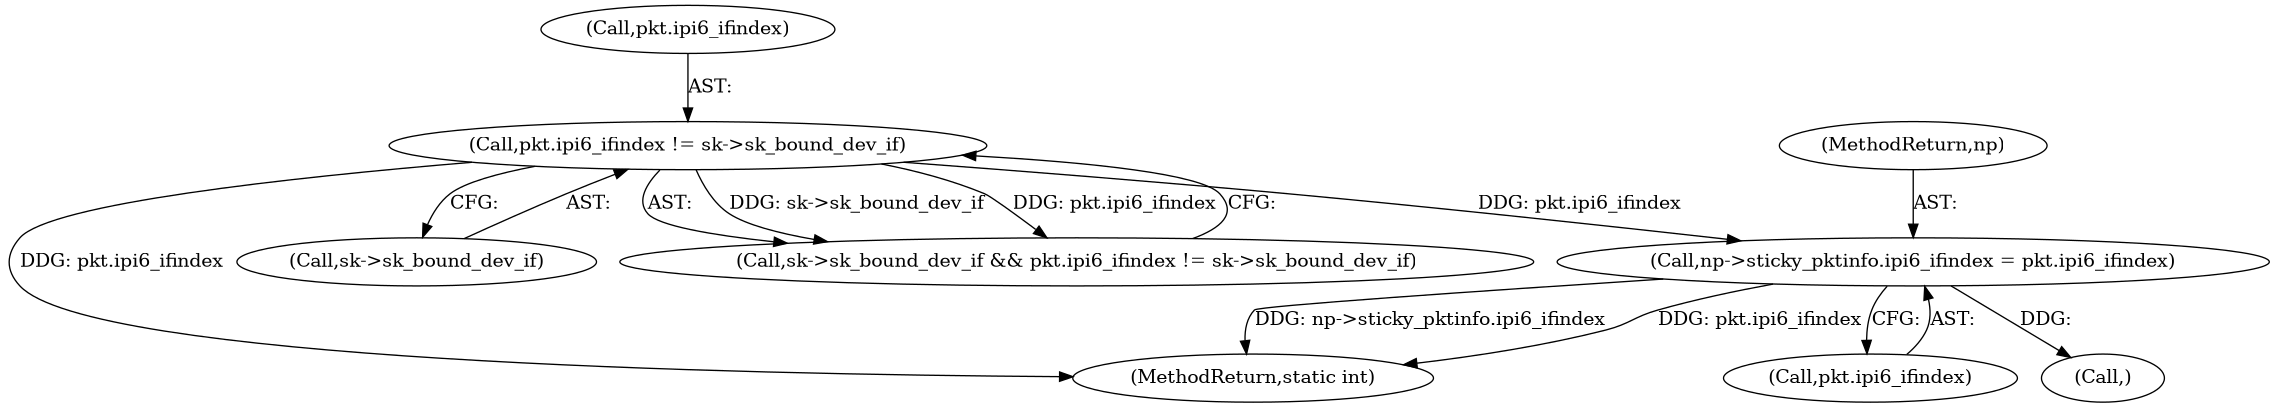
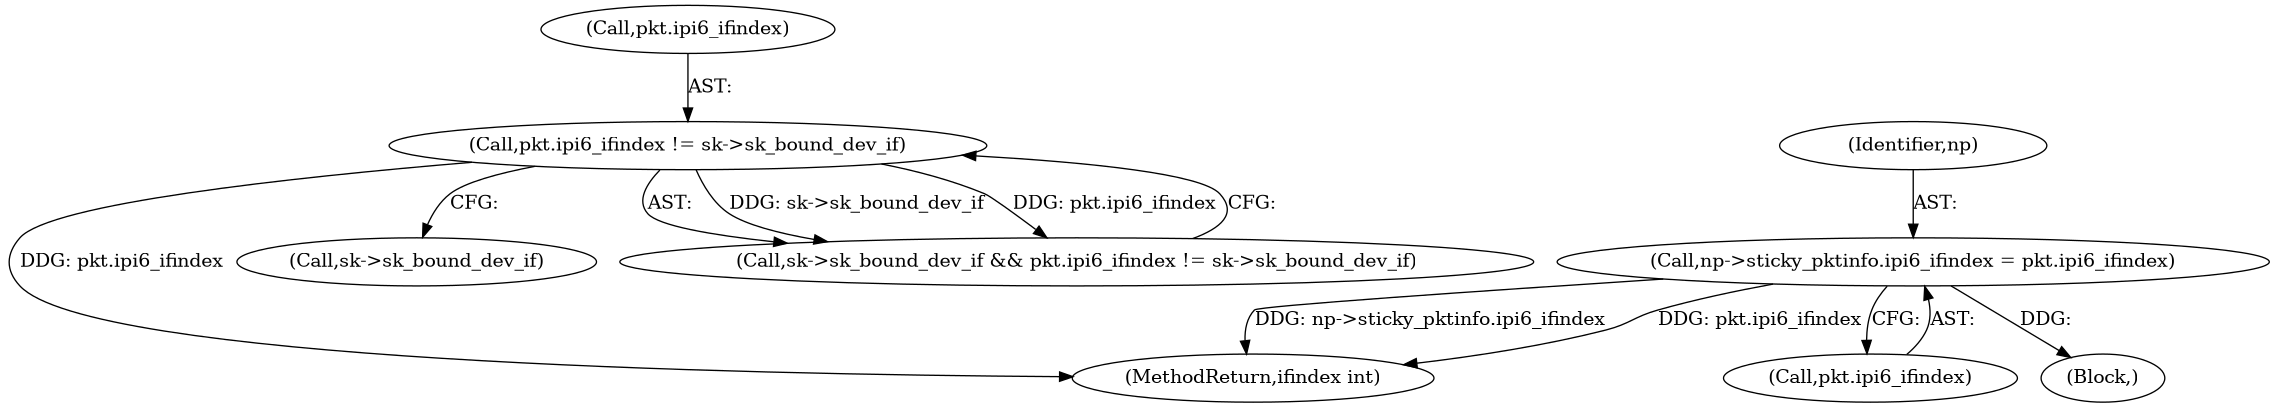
(1913, 146) -> (1913, 146)
(1316, 196) -> none
(539, 205) -> none
(1253, 378) -> (1253, 378)
(2103, 378) -> (2103, 378)
